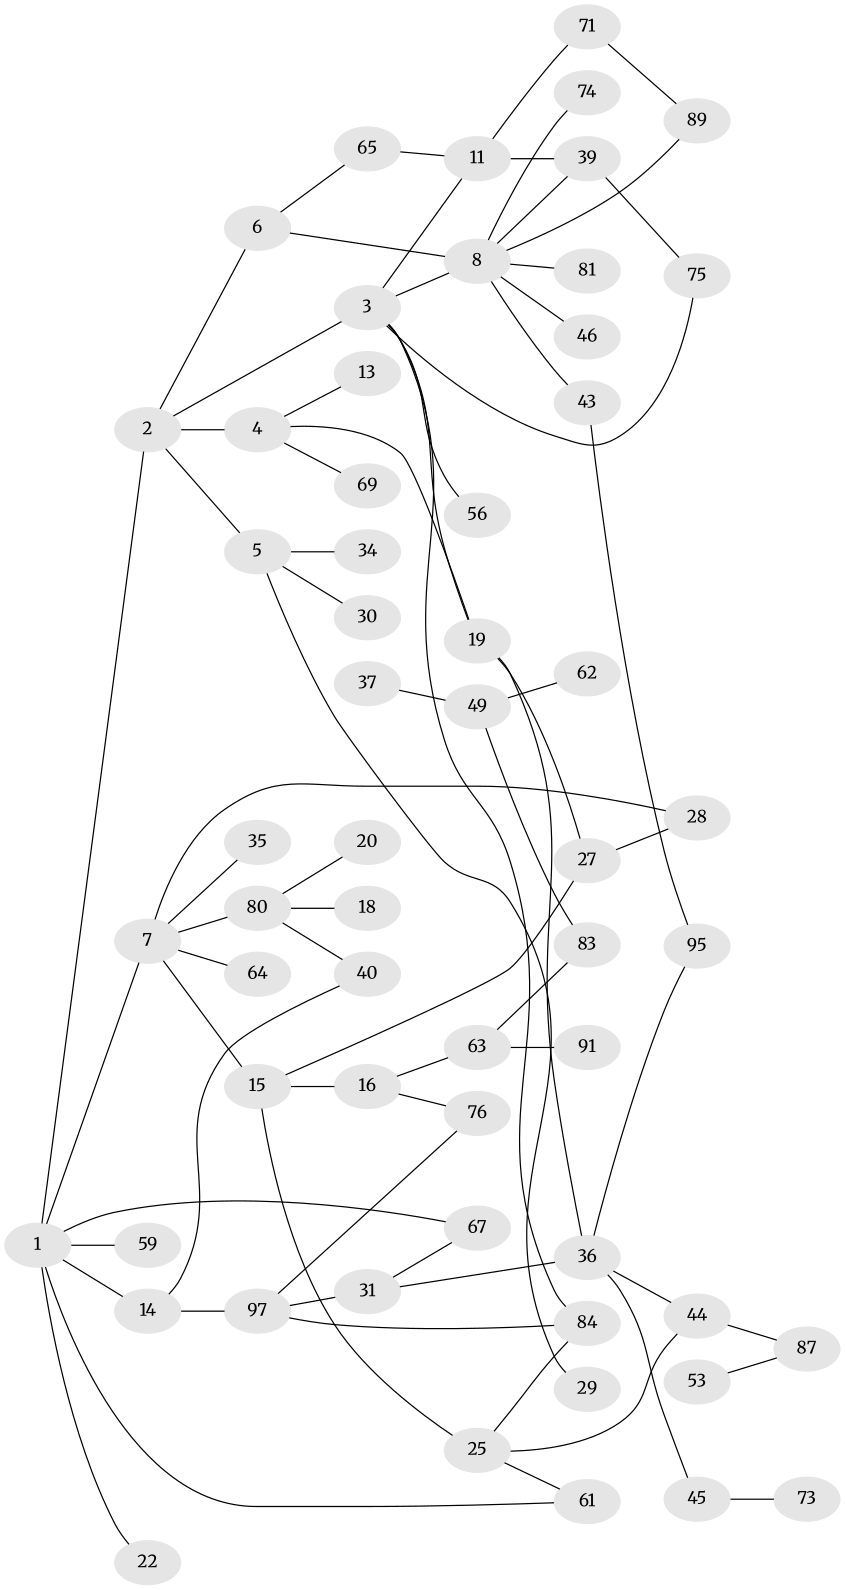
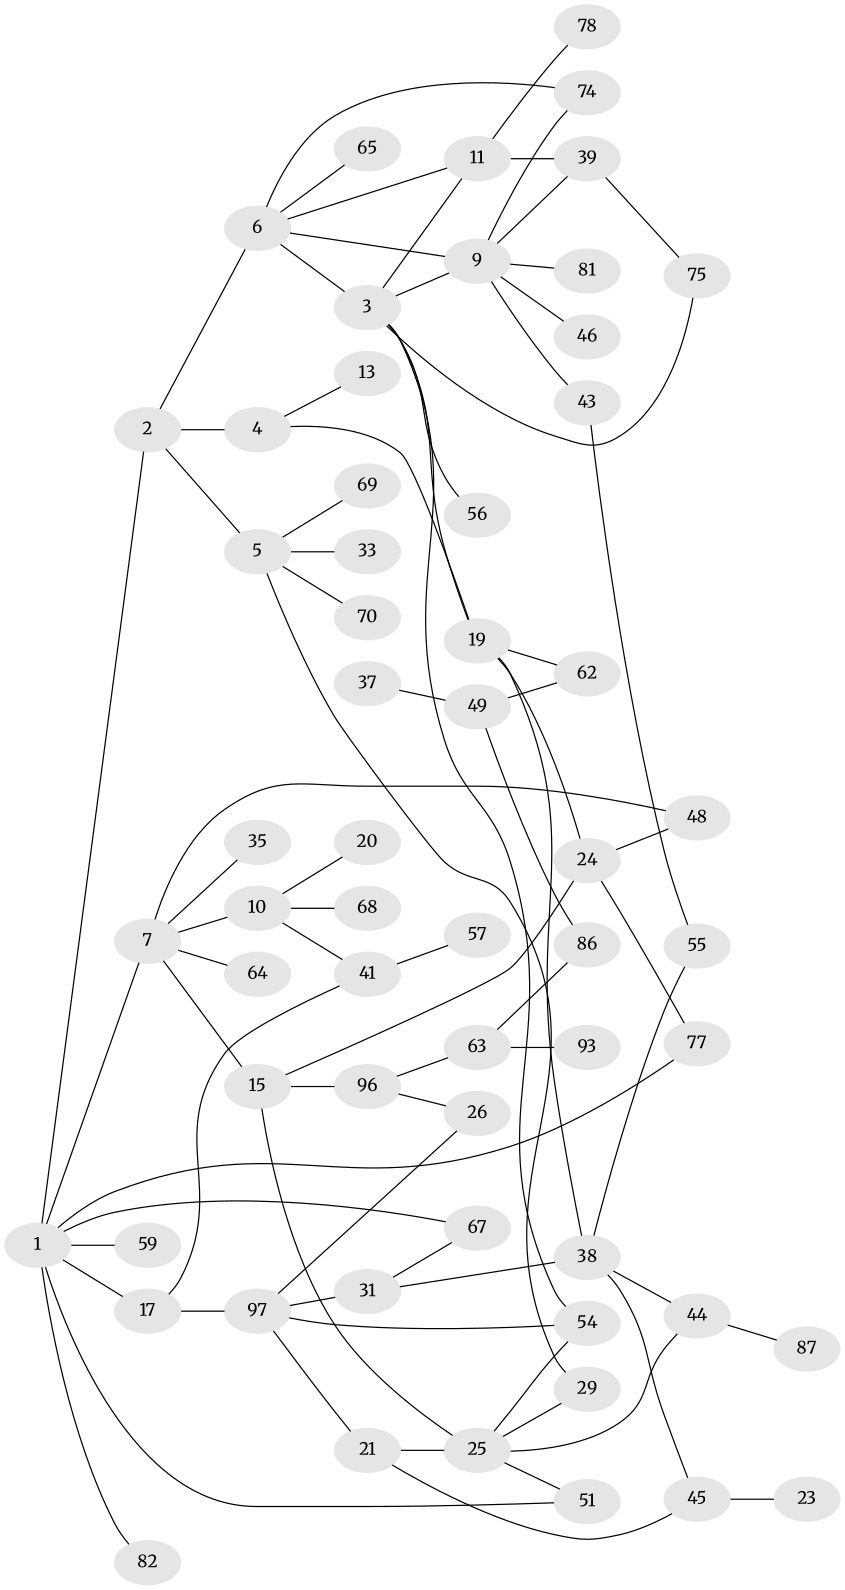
(587, 27) -> (587, 27)
none -> (385, 95)
(697, 121) -> none
(422, 154) -> (367, 193)
(477, 261) -> (477, 261)
(257, 369) -> (313, 268)
(313, 458) -> (313, 519)
(367, 552) -> (367, 552)
(367, 618) -> (367, 618)
none -> (532, 657)
(697, 818) -> (697, 818)
(587, 861) -> (587, 861)
(258, 908) -> (258, 908)
(367, 908) -> (367, 908)
none -> (477, 935)
(587, 945) -> (587, 945)
(697, 946) -> (697, 946)
(367, 974) -> (367, 974)
none -> (697, 1044)
(587, 1047) -> (587, 1047)
(367, 1087) -> (367, 1087)
(477, 1113) -> (477, 1113)
(587, 1257) -> (587, 1257)
(148, 1311) -> (148, 1311)
(587, 1323) -> (587, 1323)
(697, 1382) -> none
none -> (532, 1420)
none -> (367, 1450)
(807, 1499) -> (807, 1499)
(587, 1502) -> (587, 1502)
(148, 1563) -> (148, 1563)
